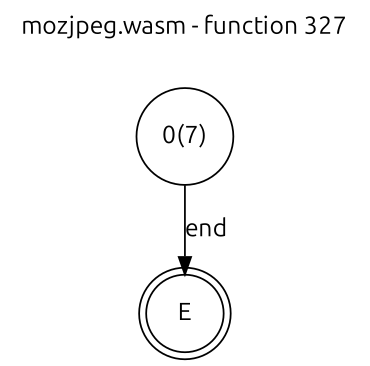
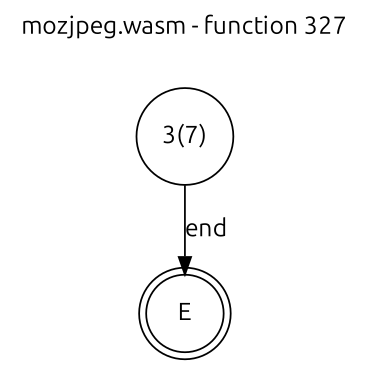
(185, 136) -> (185, 136)
